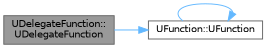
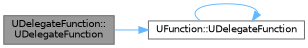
(206, 30) -> (226, 30)
